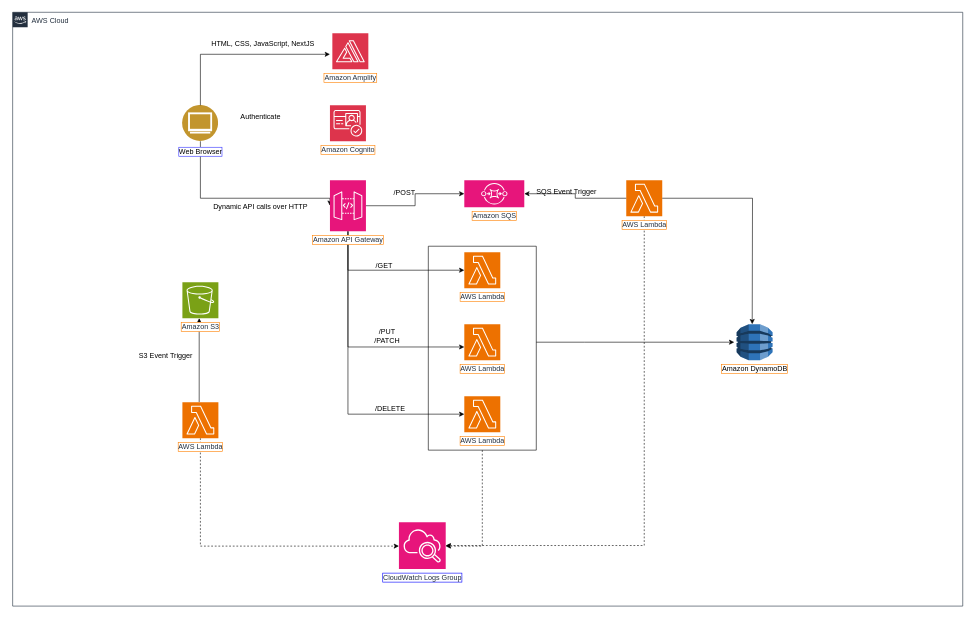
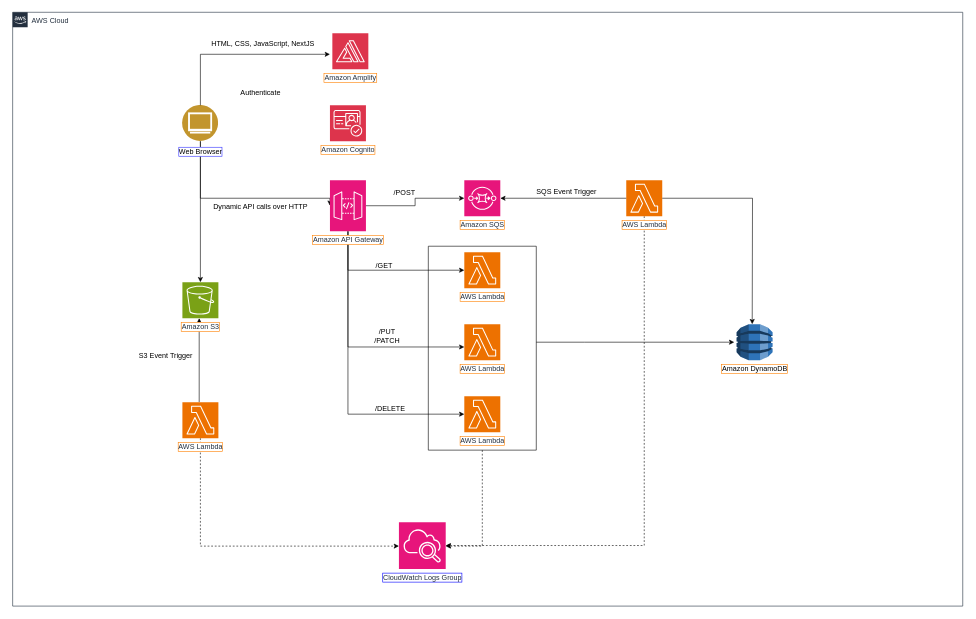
(260, 117) -> (260, 93)
(494, 194) -> (482, 198)
none -> (200, 239)
